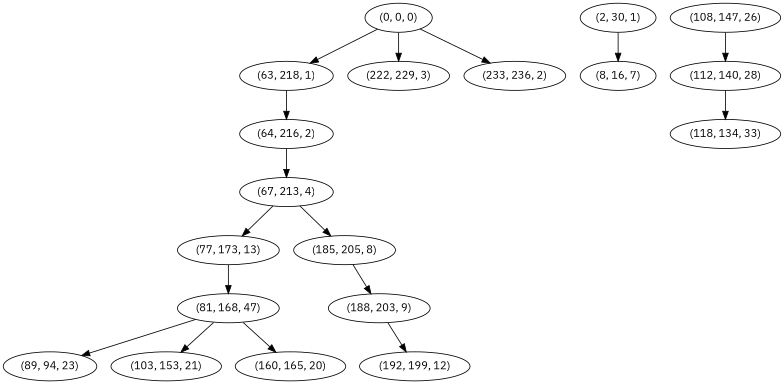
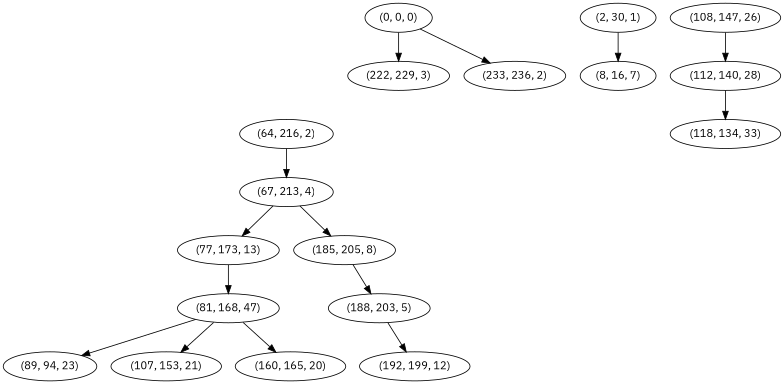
(286, 76) -> none
(379, 308) -> (379, 308)
(166, 366) -> (166, 366)
